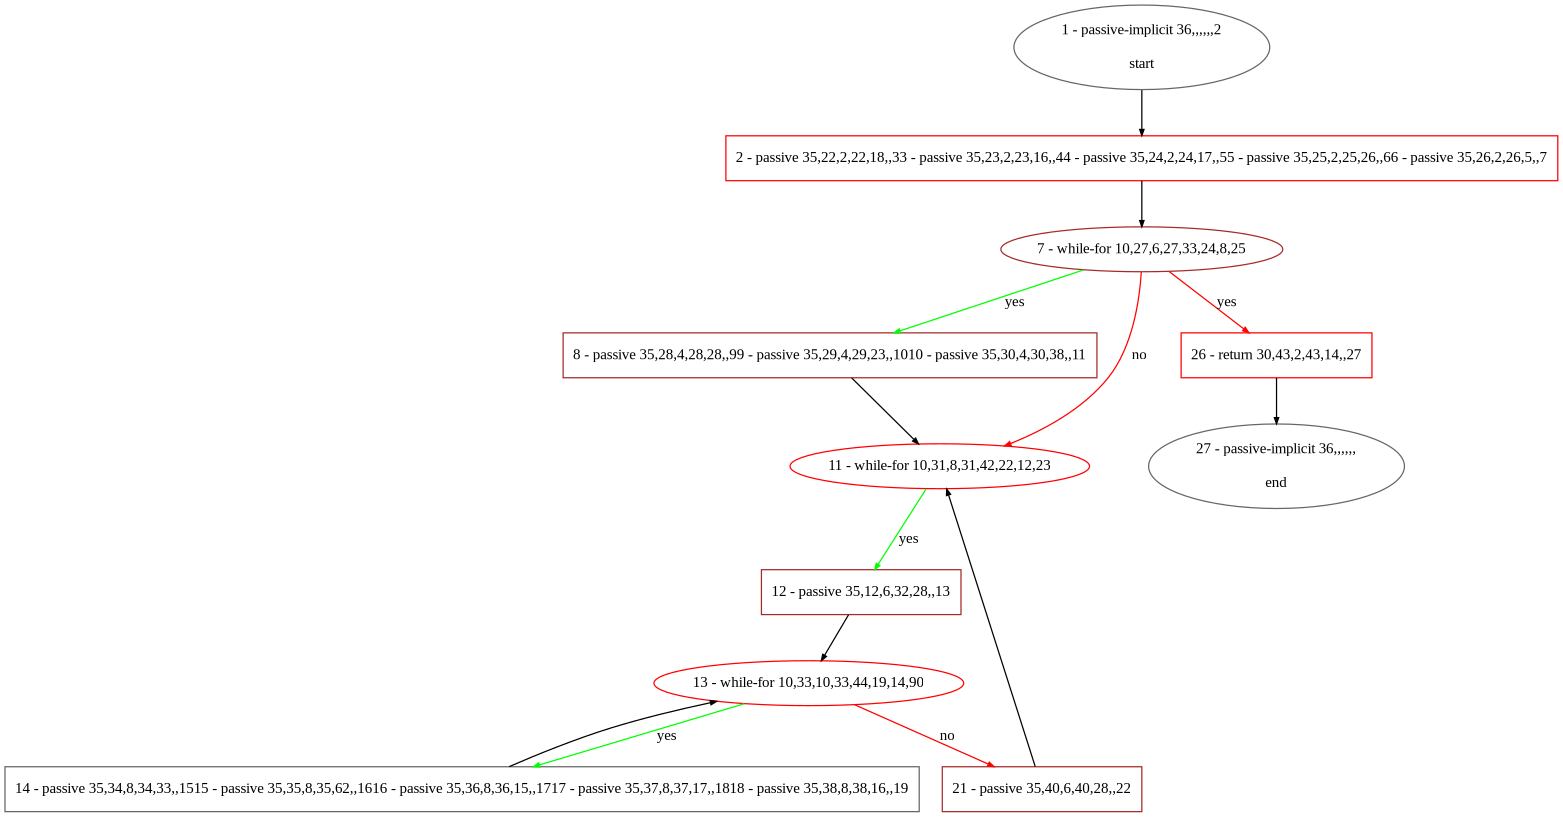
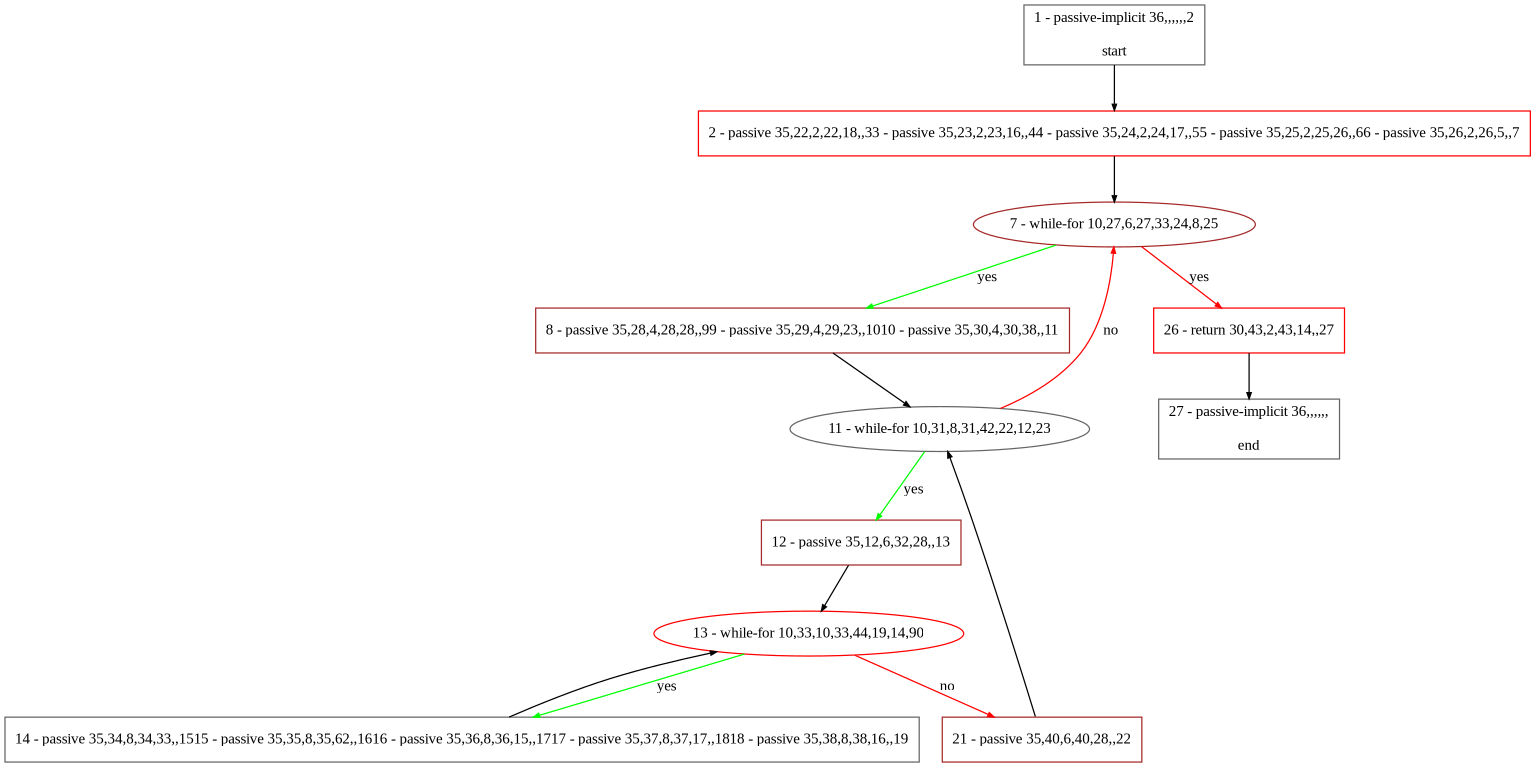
(1142, 47) -> (1114, 35)
(1106, 380) -> (1083, 350)
(940, 466) -> (940, 429)
(1277, 466) -> (1249, 429)
